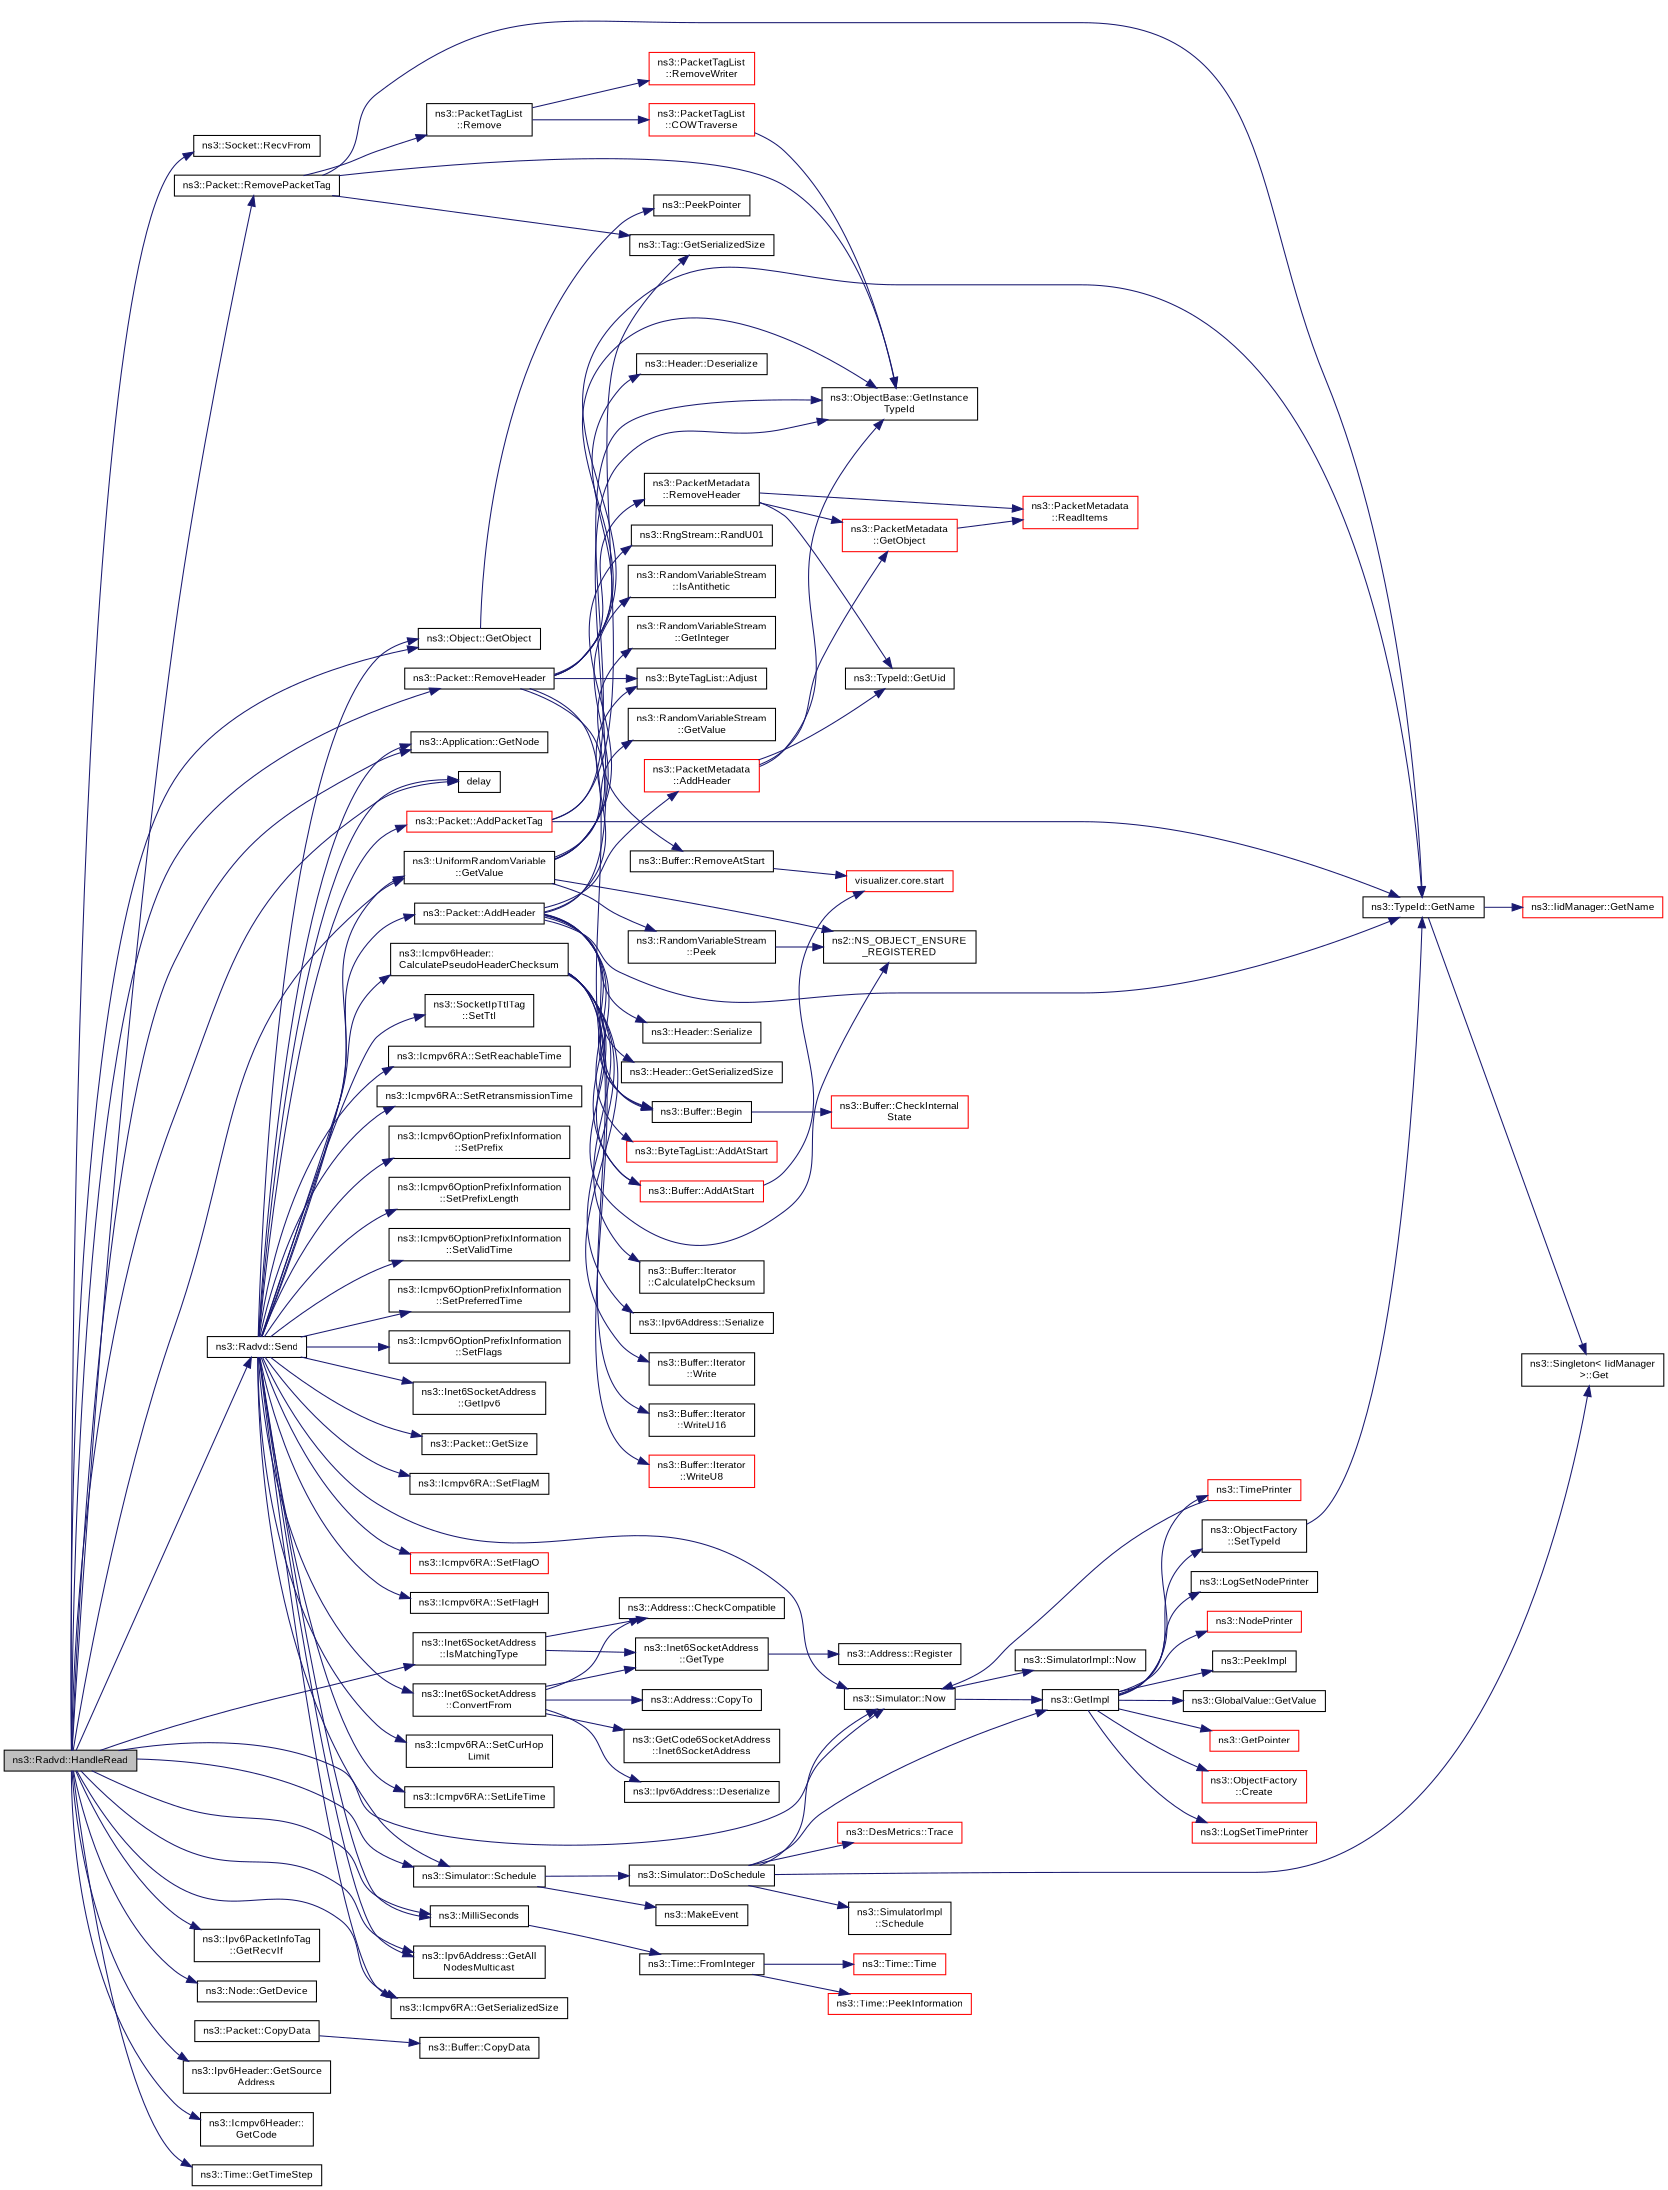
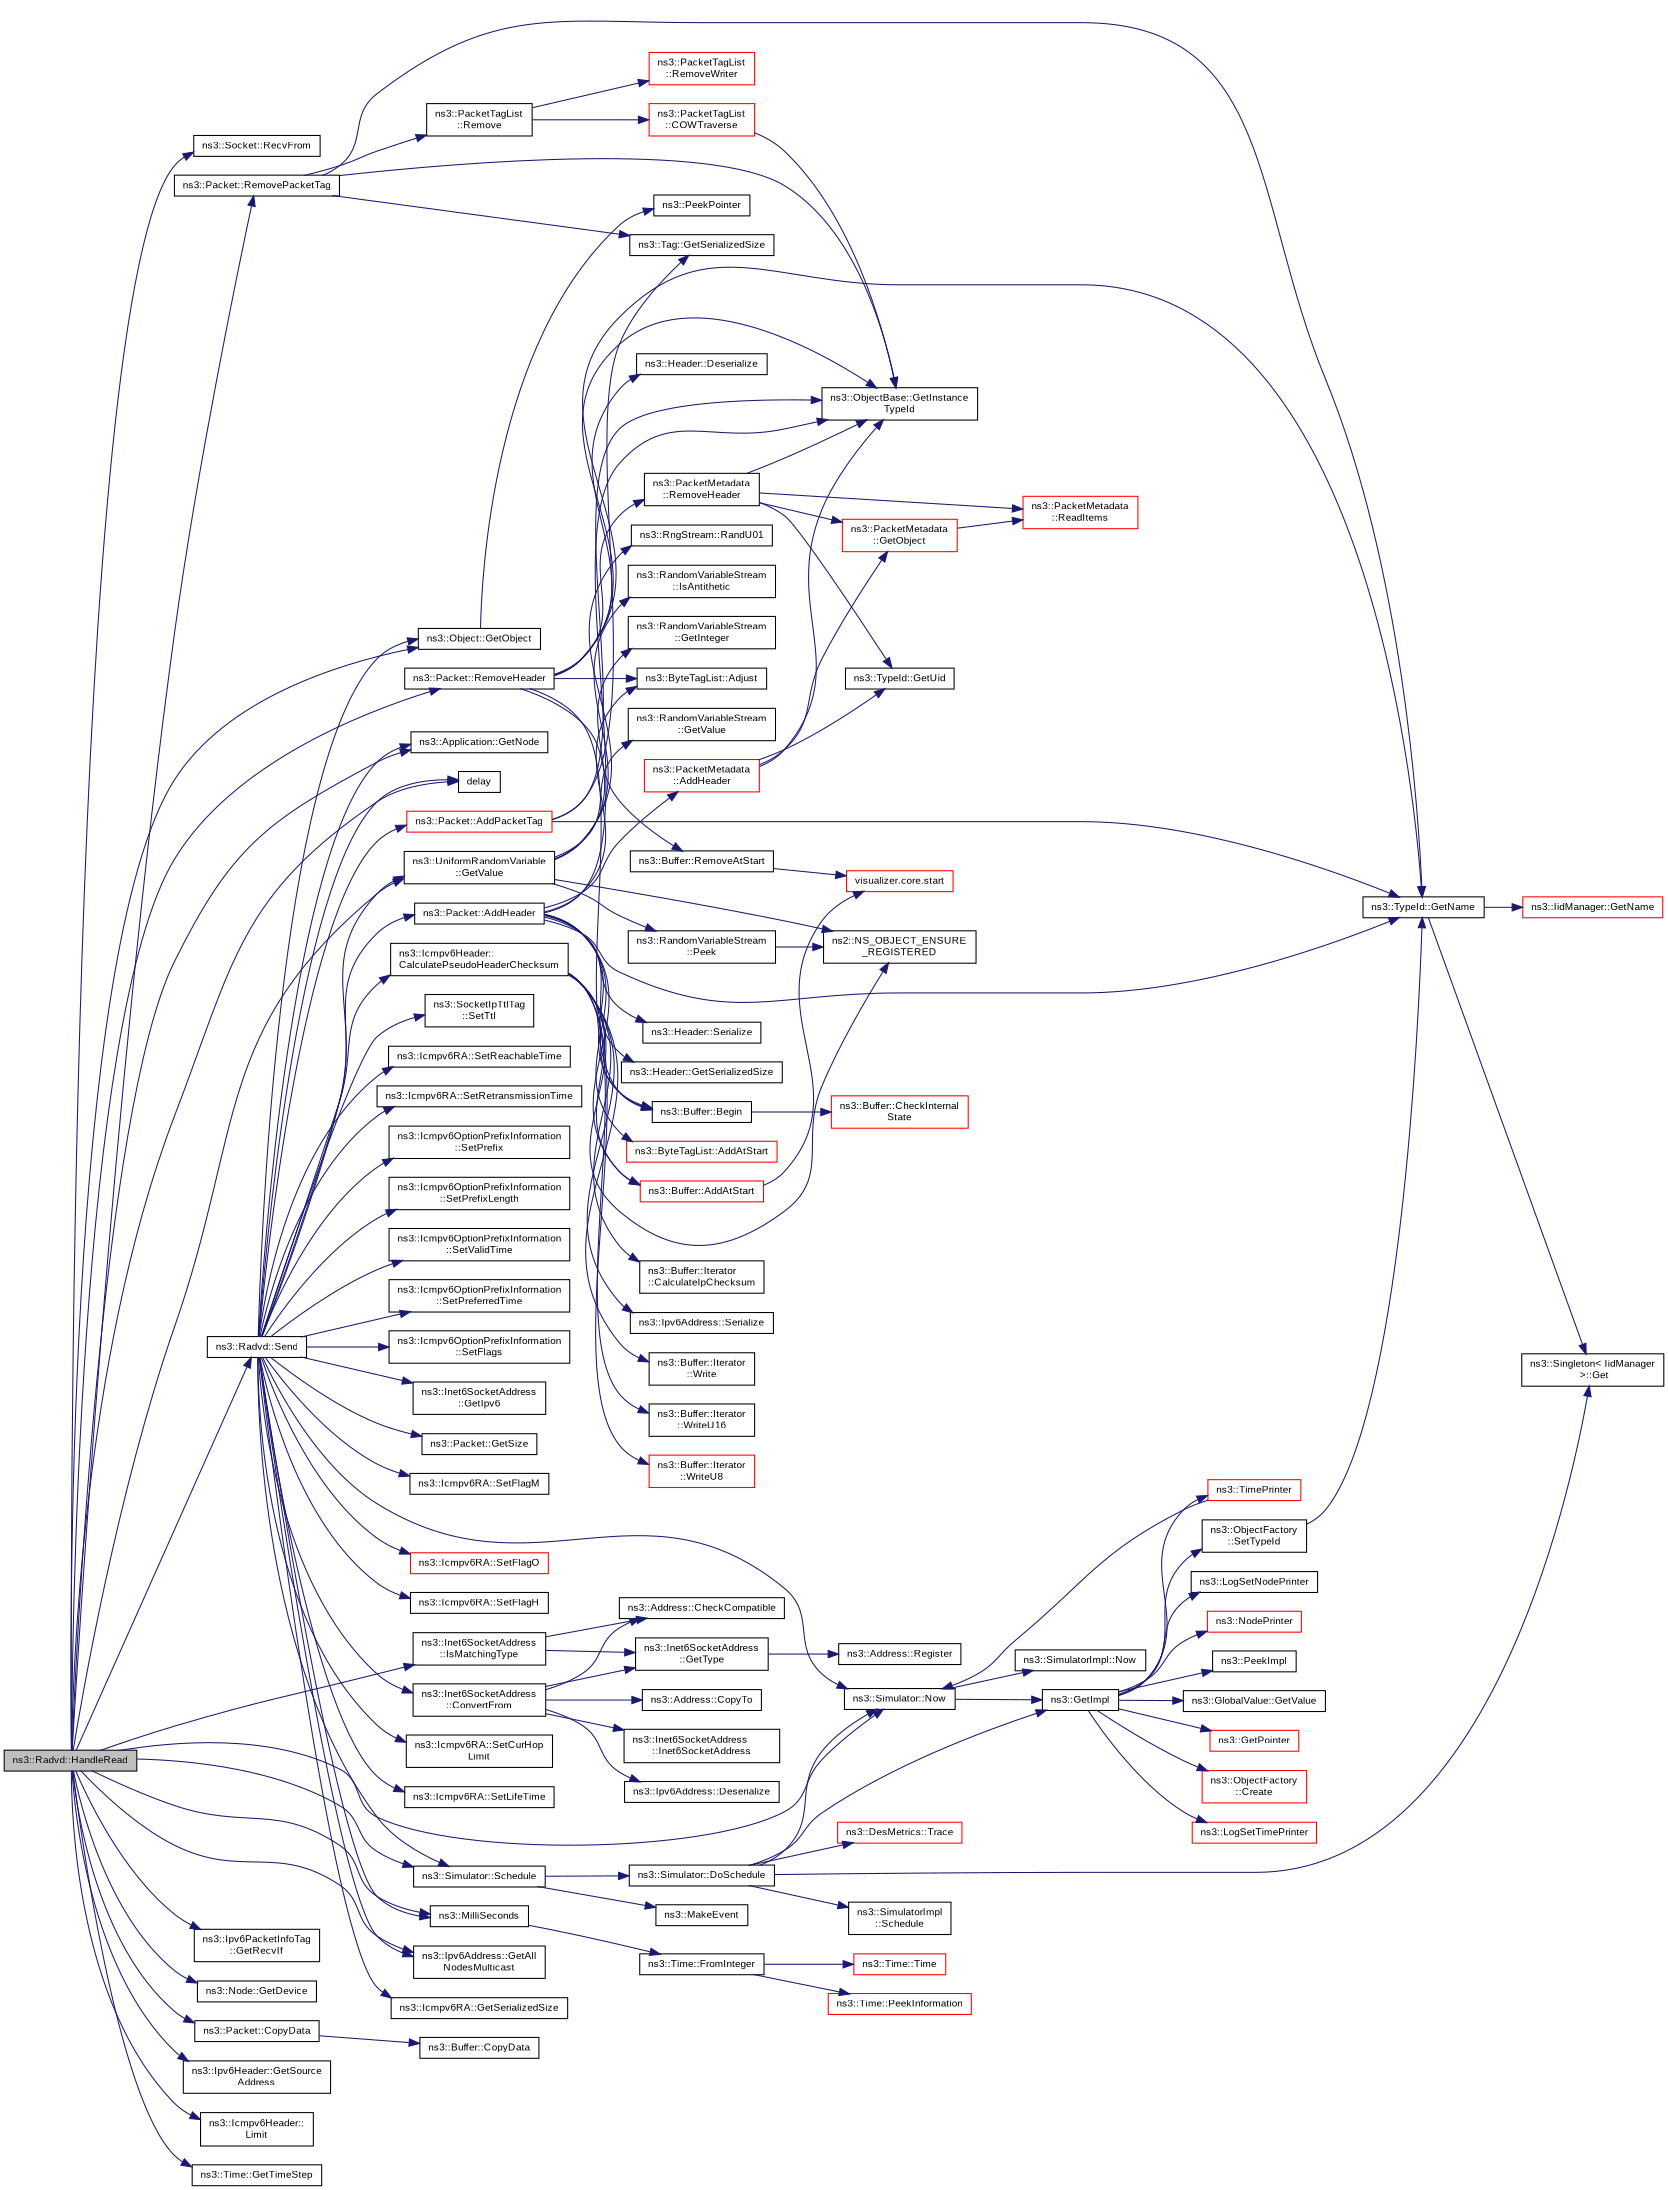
none -> (802, 450)
(702, 1746) -> (702, 1746)
(228, 1901) -> (105, 1906)
(257, 2129) -> (257, 2129)
